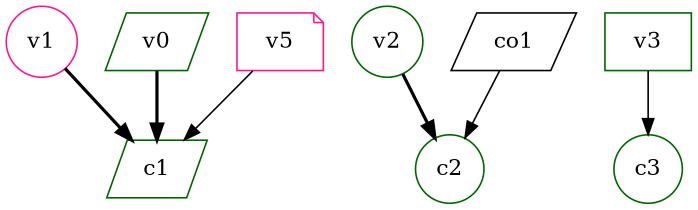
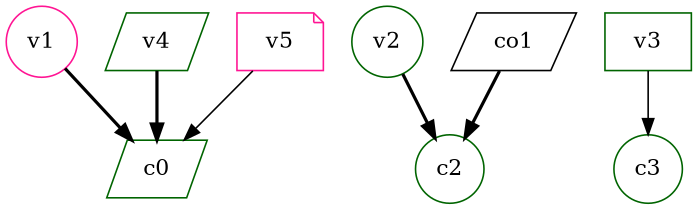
(157, 42) -> (157, 42)
(486, 97) -> (486, 97)
(157, 169) -> (157, 169)
